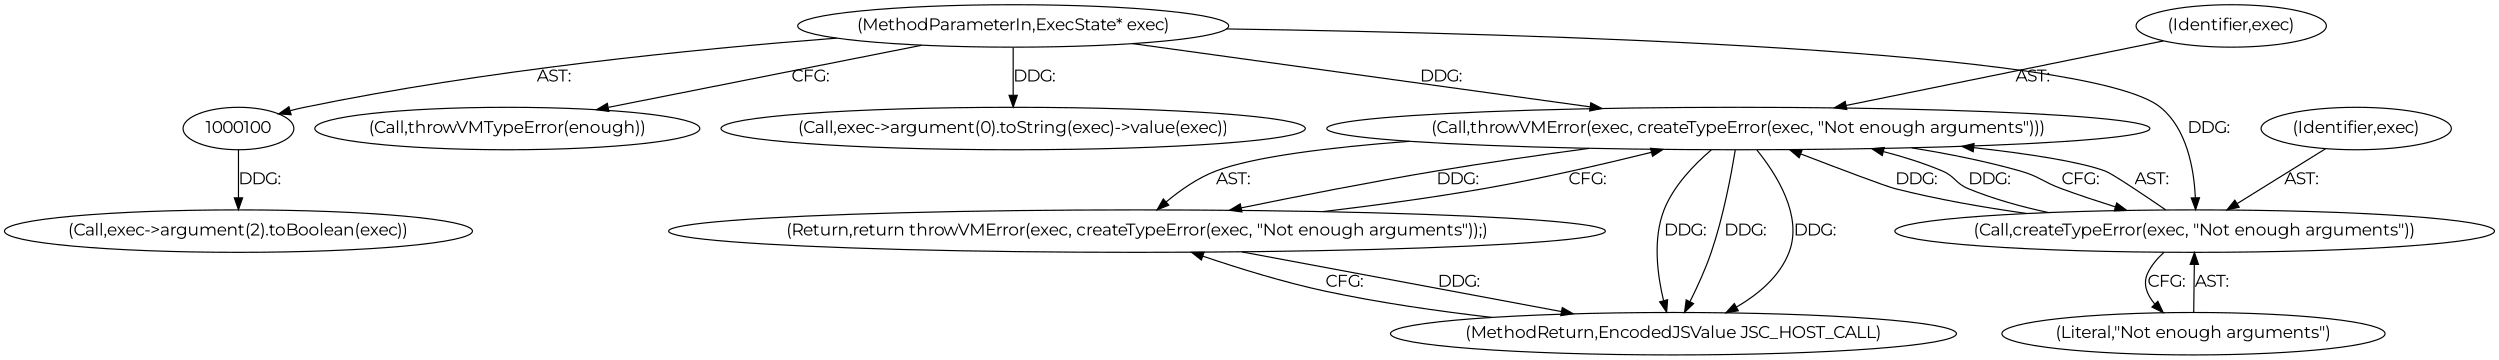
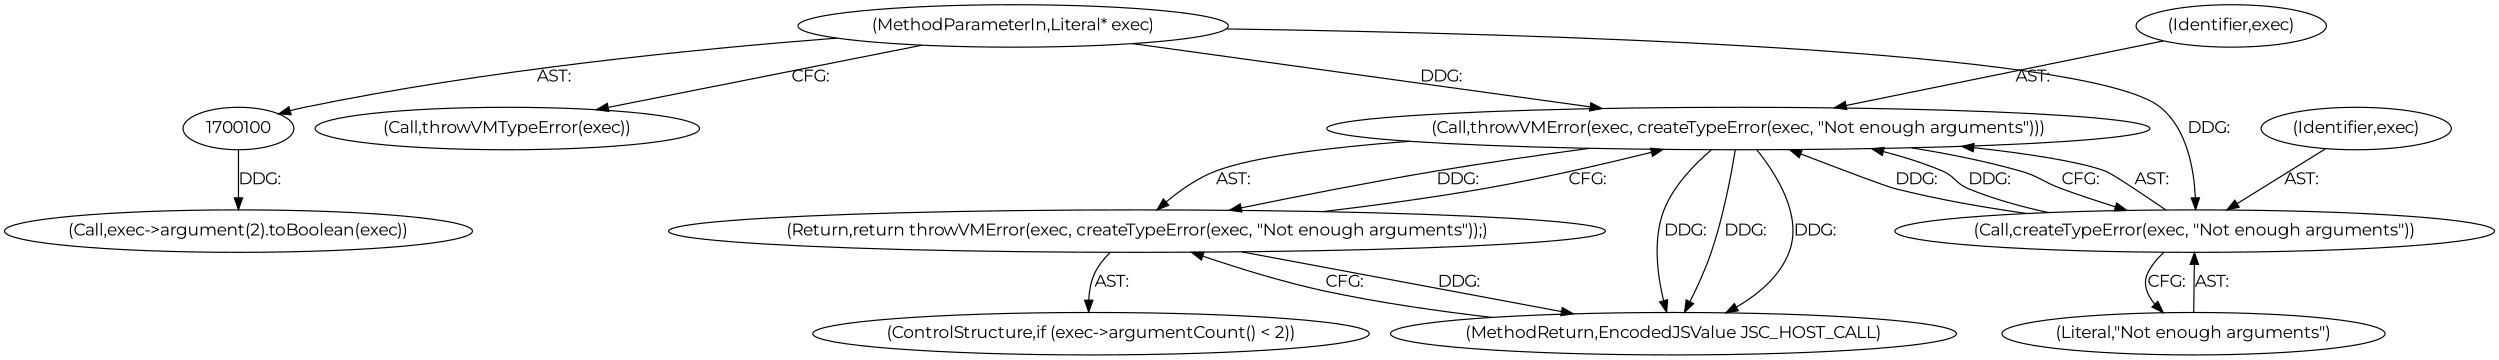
(1013, 26) -> (1013, 26)
(238, 129) -> (238, 129)
(507, 129) -> (507, 129)
(1013, 129) -> none
none -> (1091, 334)
